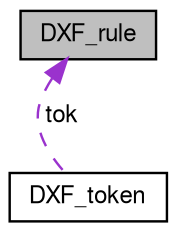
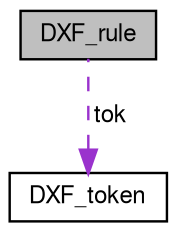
(39, 128) -> (88, 104)
